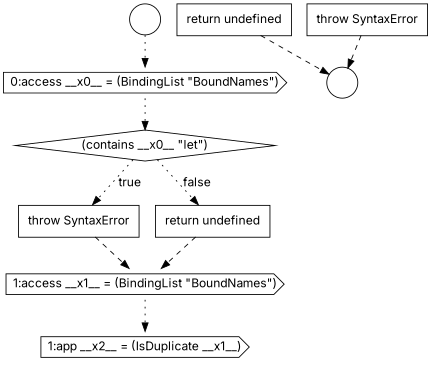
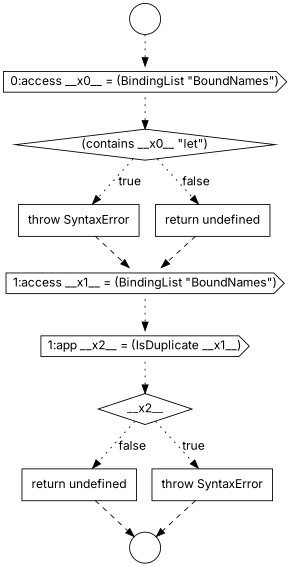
none -> (145, 409)
